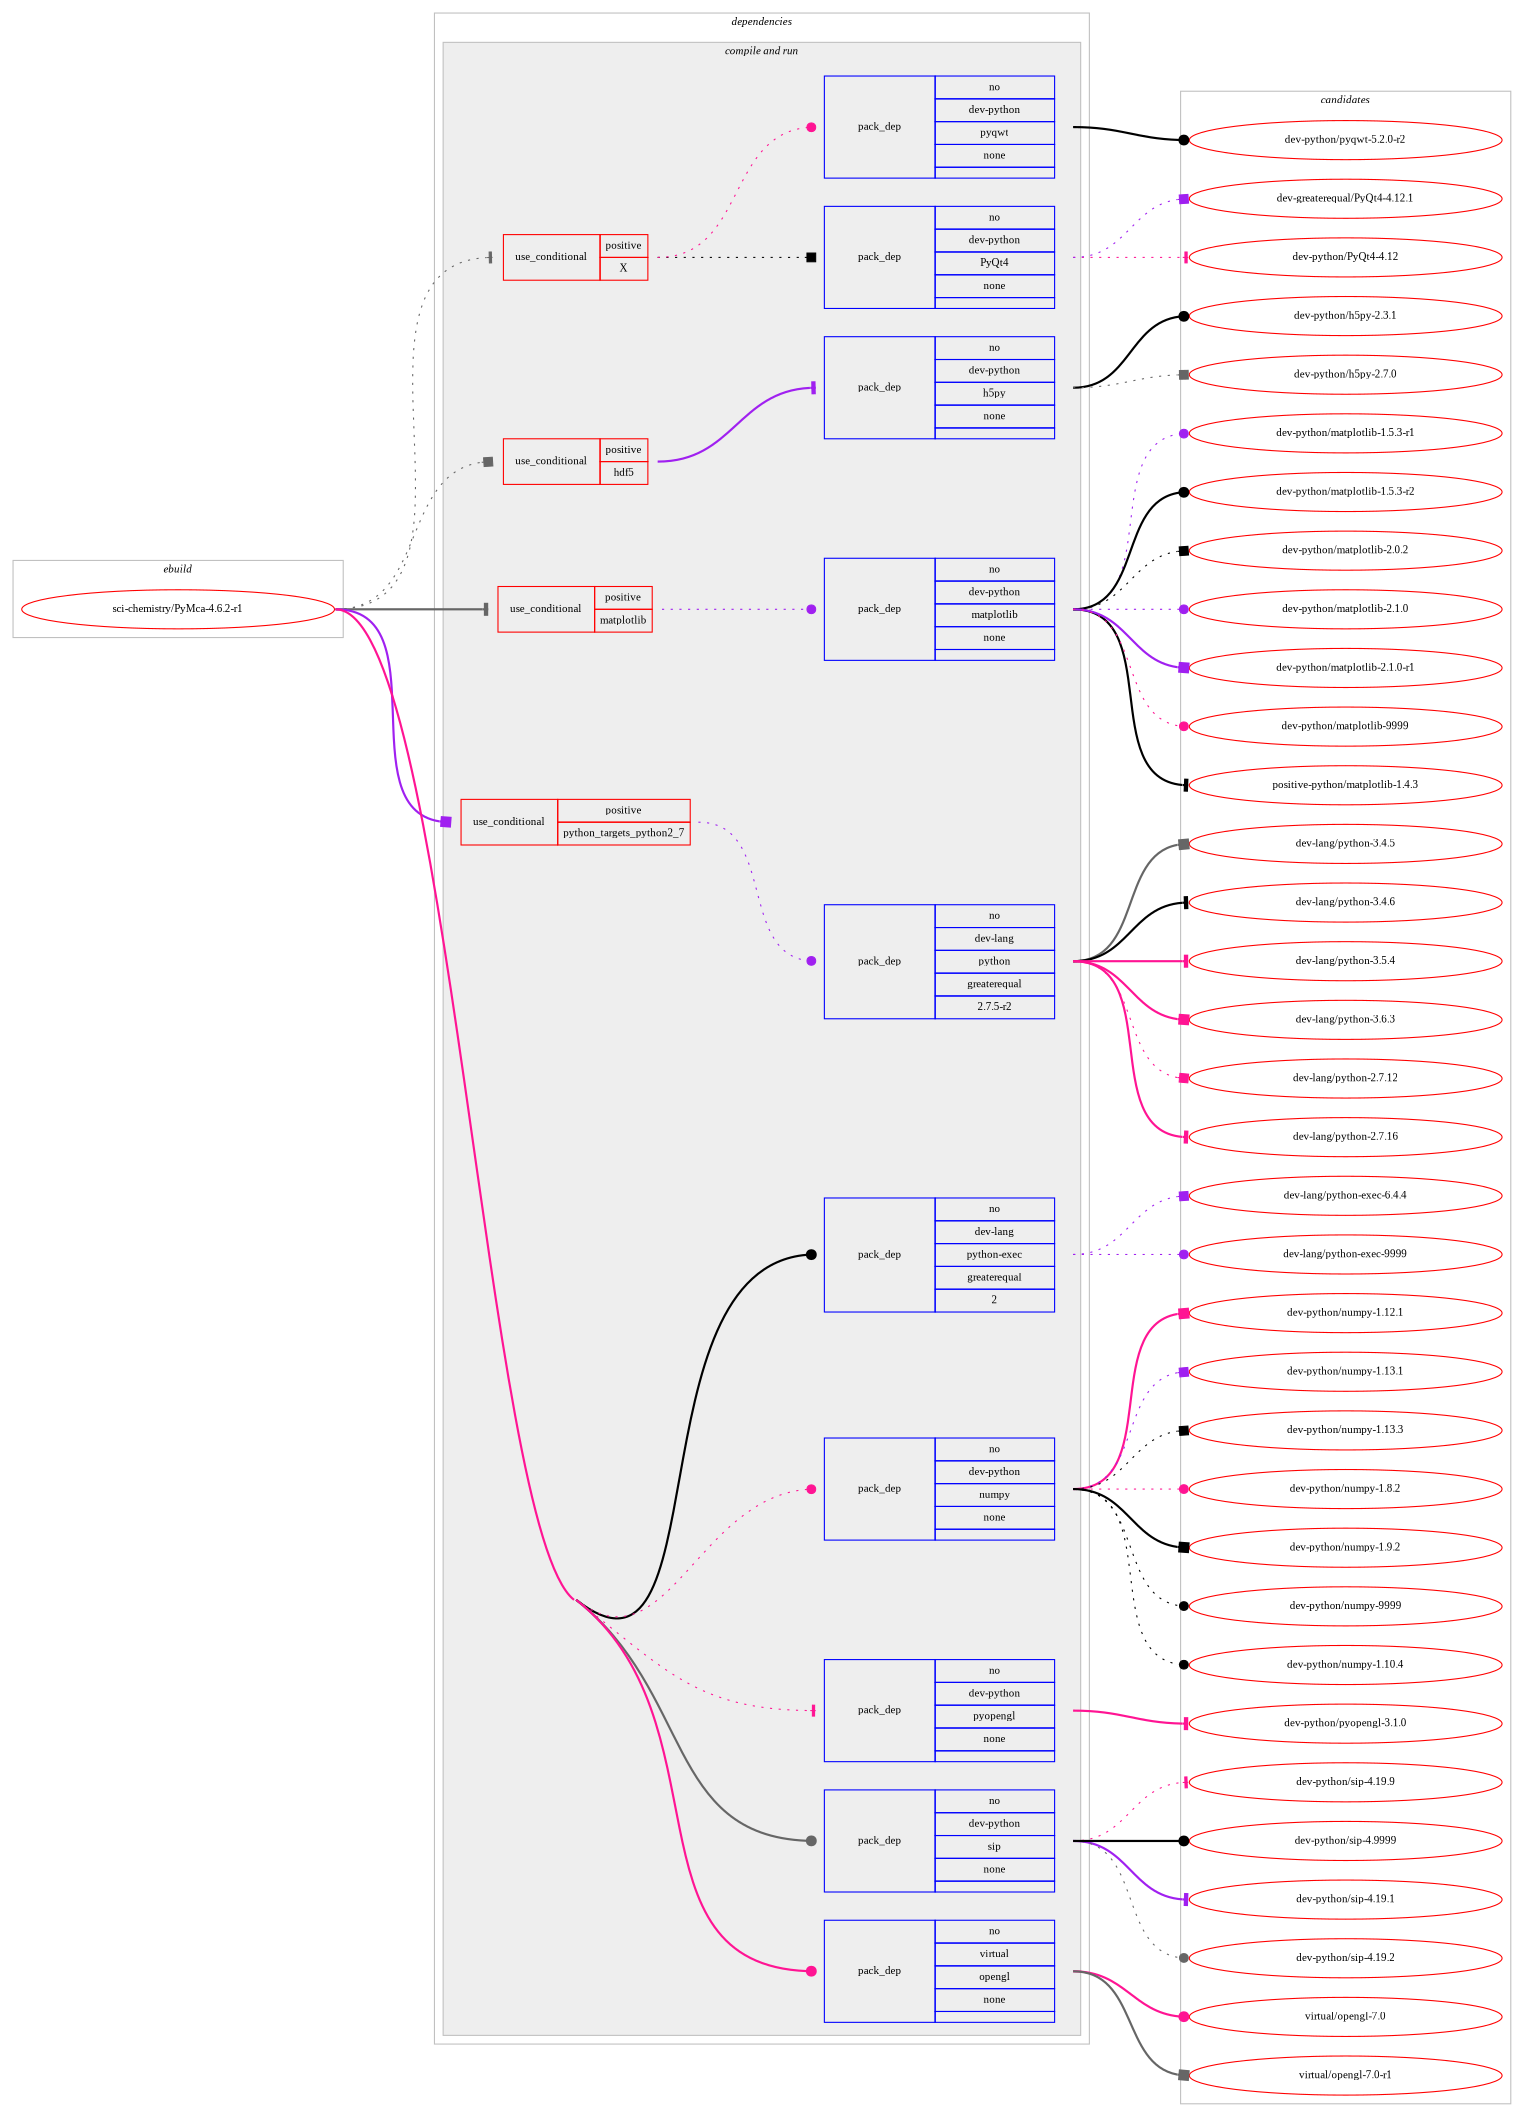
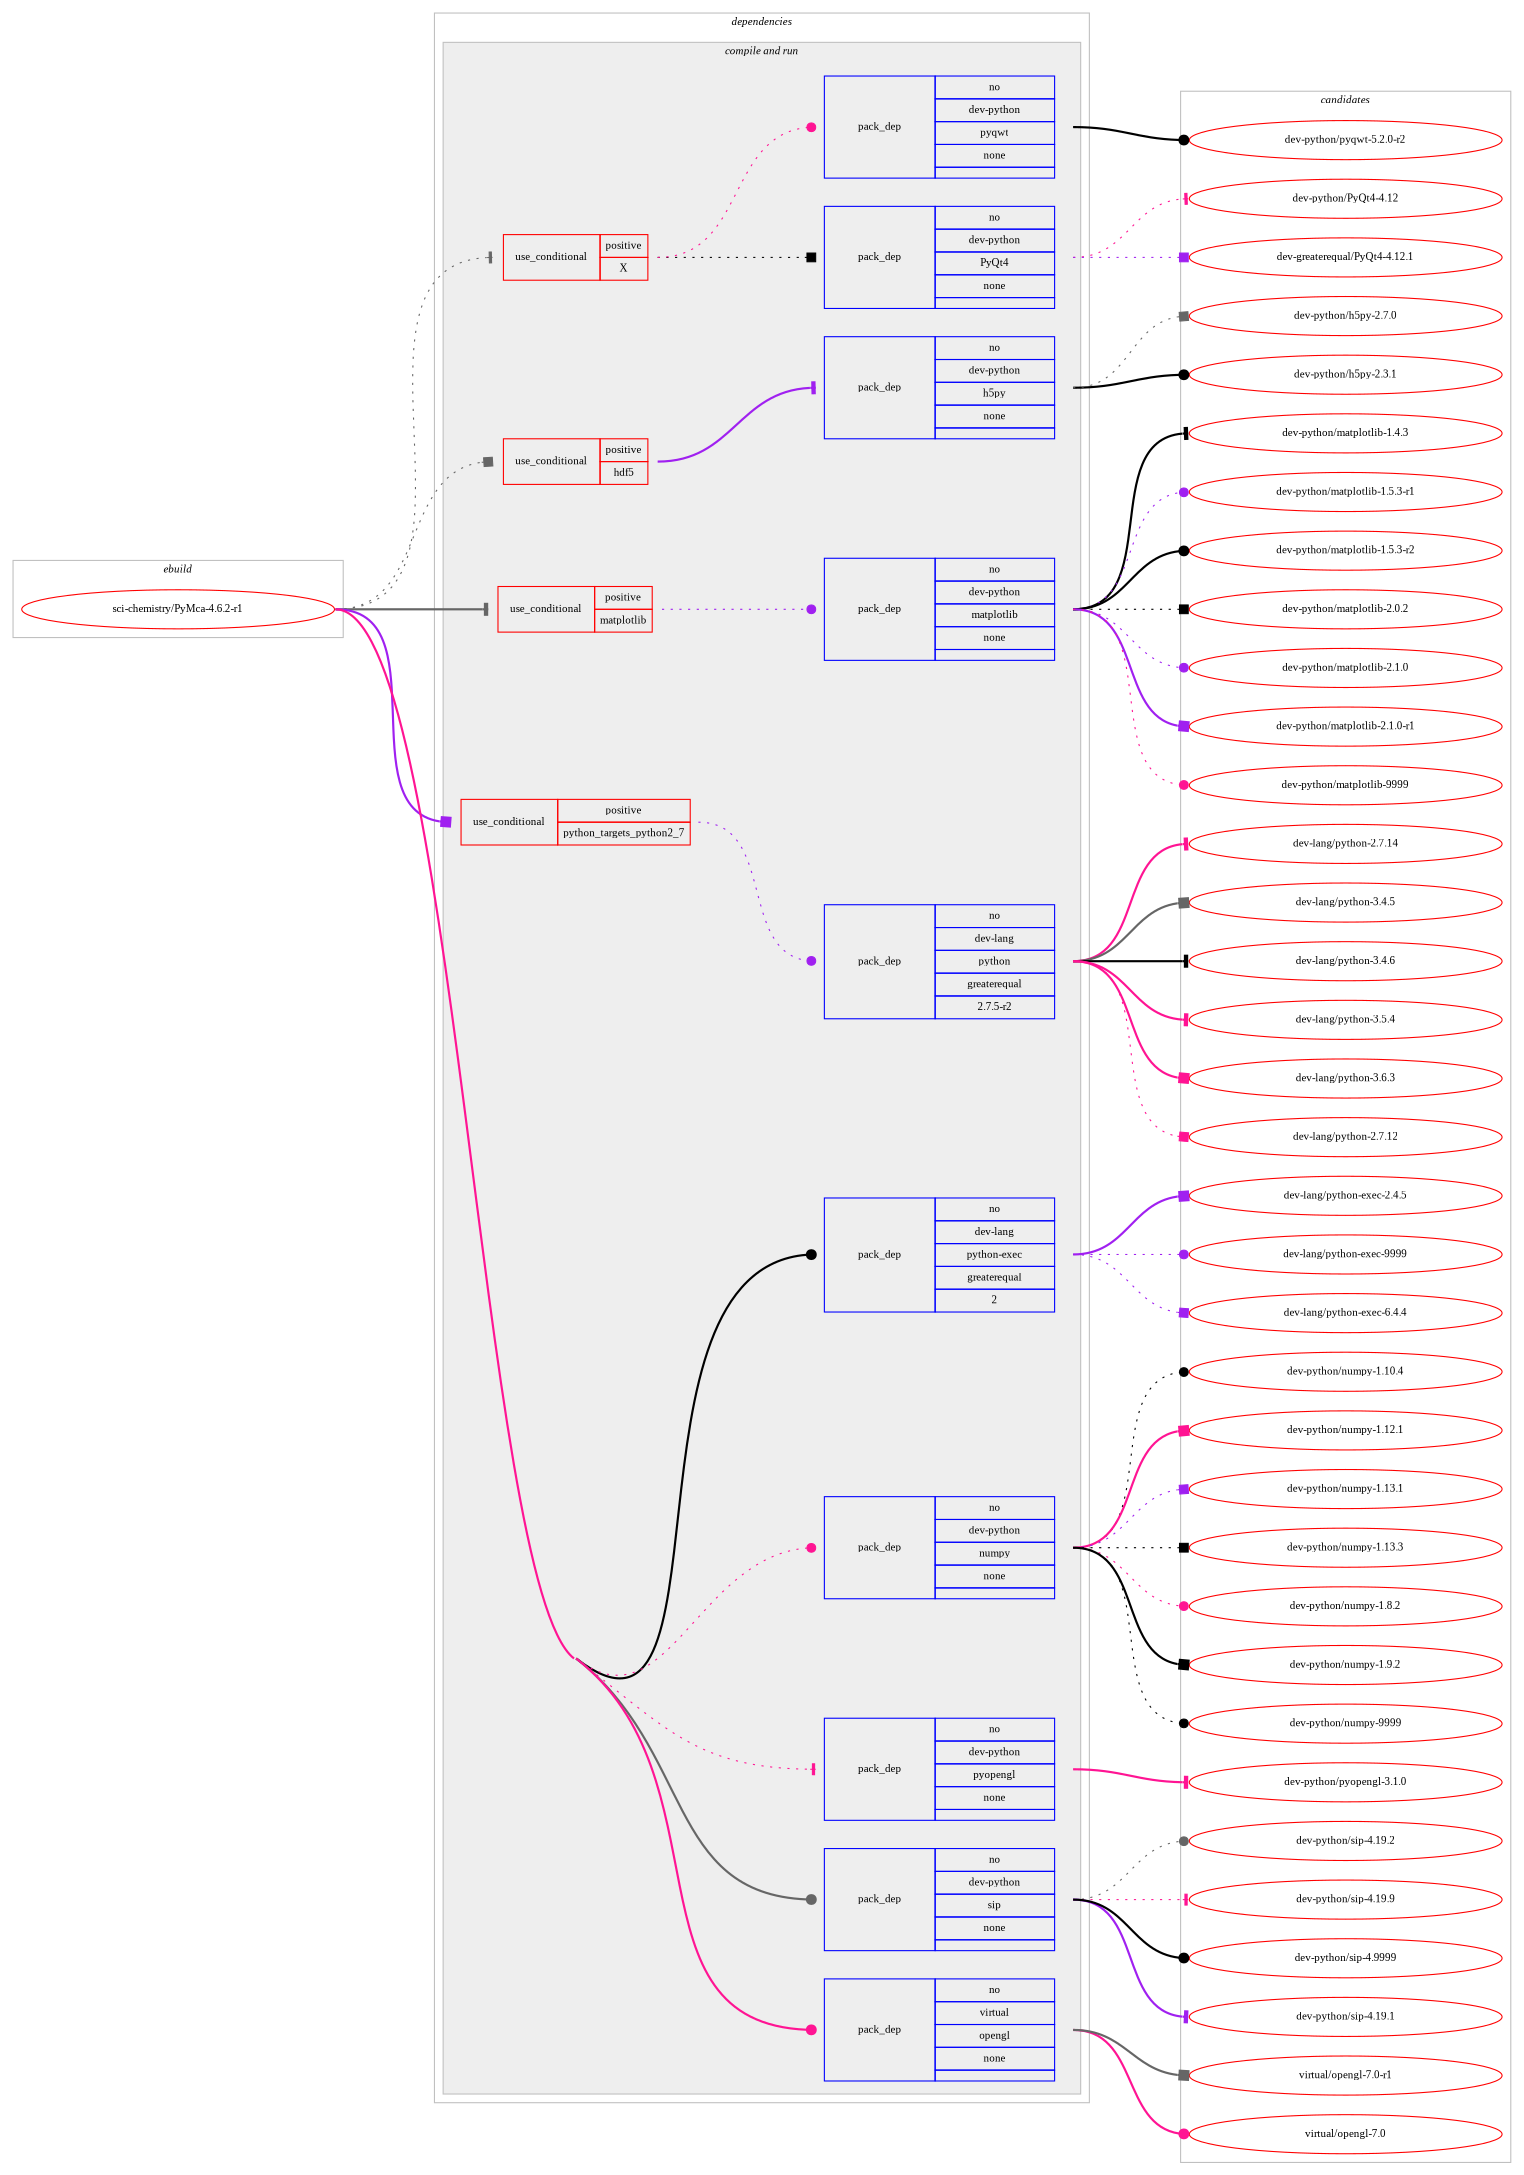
(1346, 785) -> (1346, 433)
(1346, 1137) -> (1346, 844)
none -> (1346, 1196)
